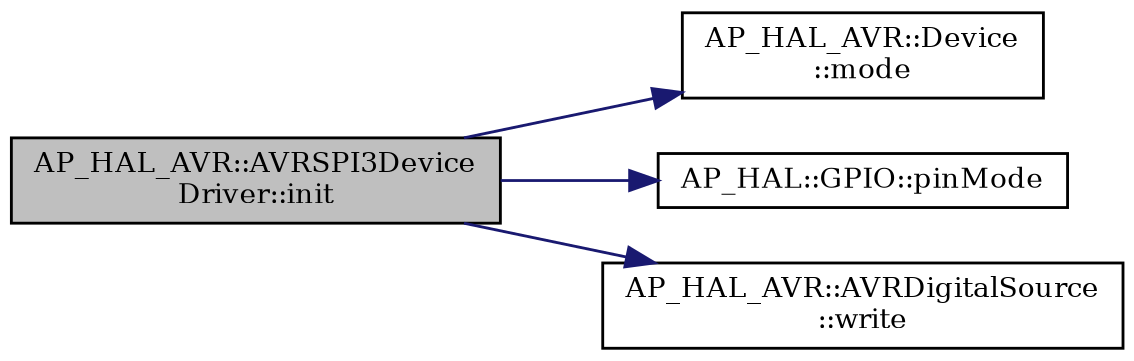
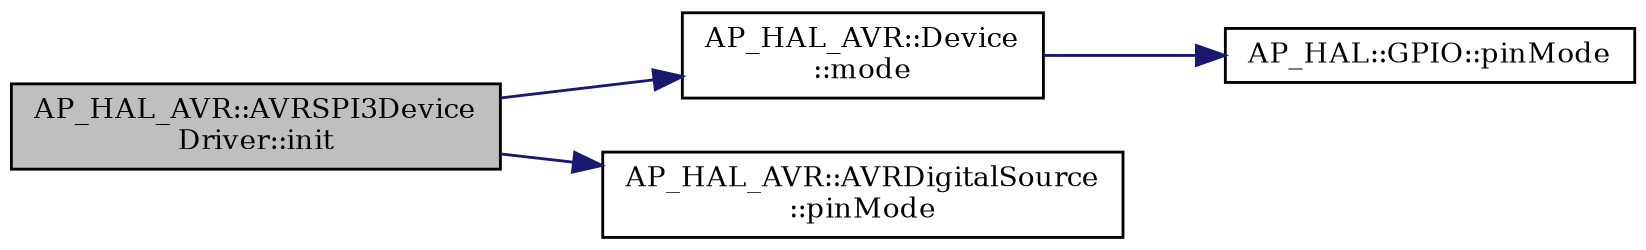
(565, 181) -> (1120, 55)
(863, 306) -> (863, 195)
